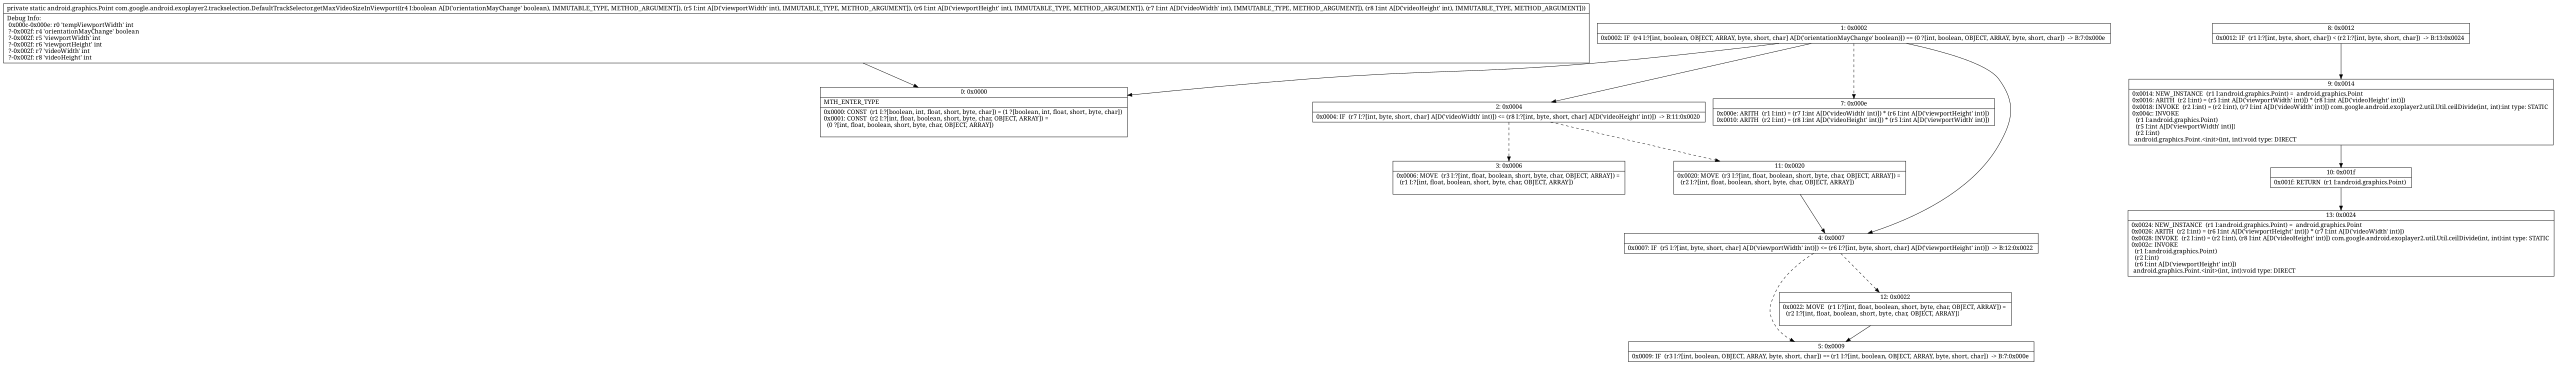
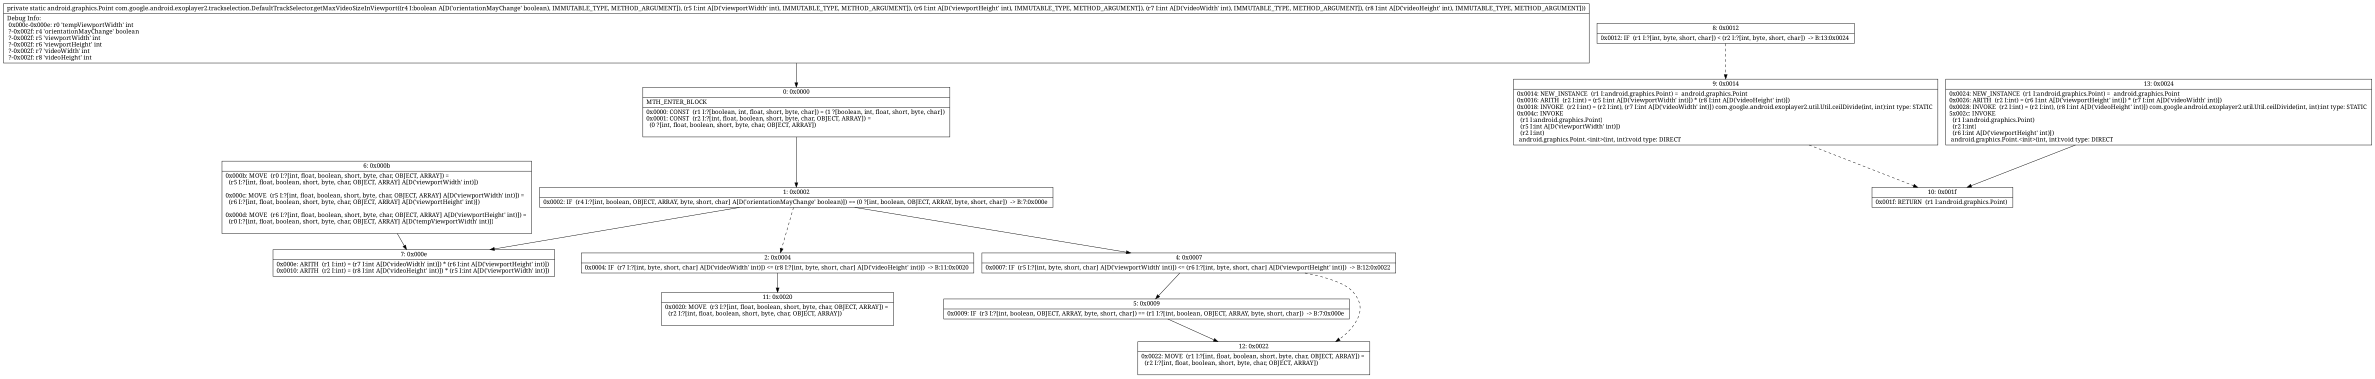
(2341, 59) -> (1726, 59)
(1854, 69) -> (617, 228)
(1456, 71) -> (796, 160)
(1684, 72) -> (788, 228)
(852, 102) -> (677, 102)
(1633, 141) -> (778, 280)
(2341, 154) -> (1861, 165)
(1509, 178) -> none
none -> (377, 197)
(2341, 197) -> (2023, 165)
(1811, 212) -> none
(2157, 245) -> (1974, 114)
(1775, 293) -> (1169, 284)
(1860, 332) -> (1191, 329)
